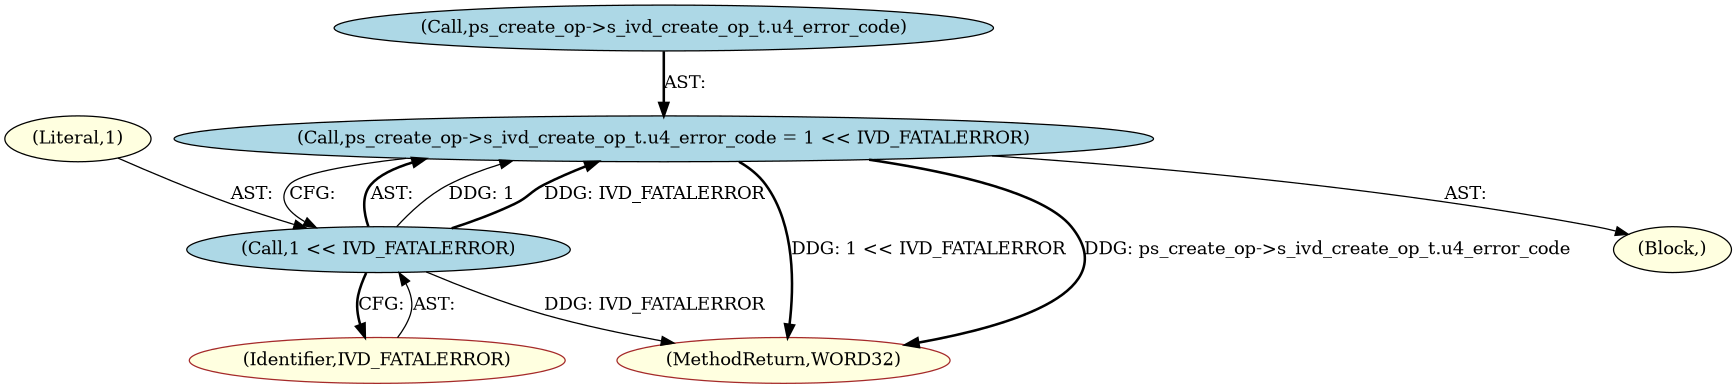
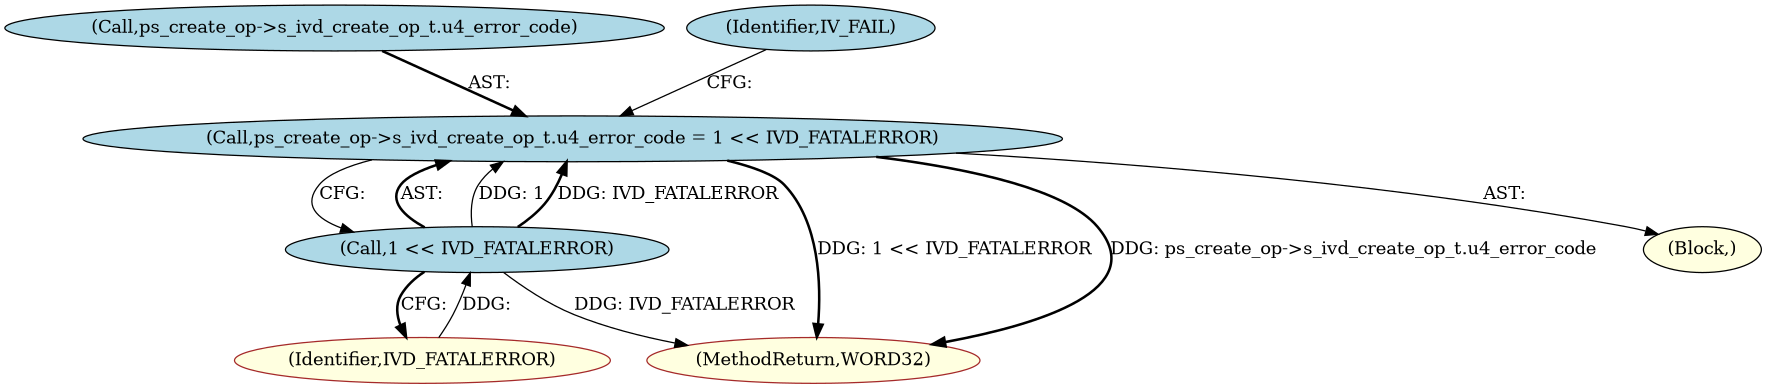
none -> (811, 28)
(78, 139) -> none
(437, 305) -> (489, 305)
